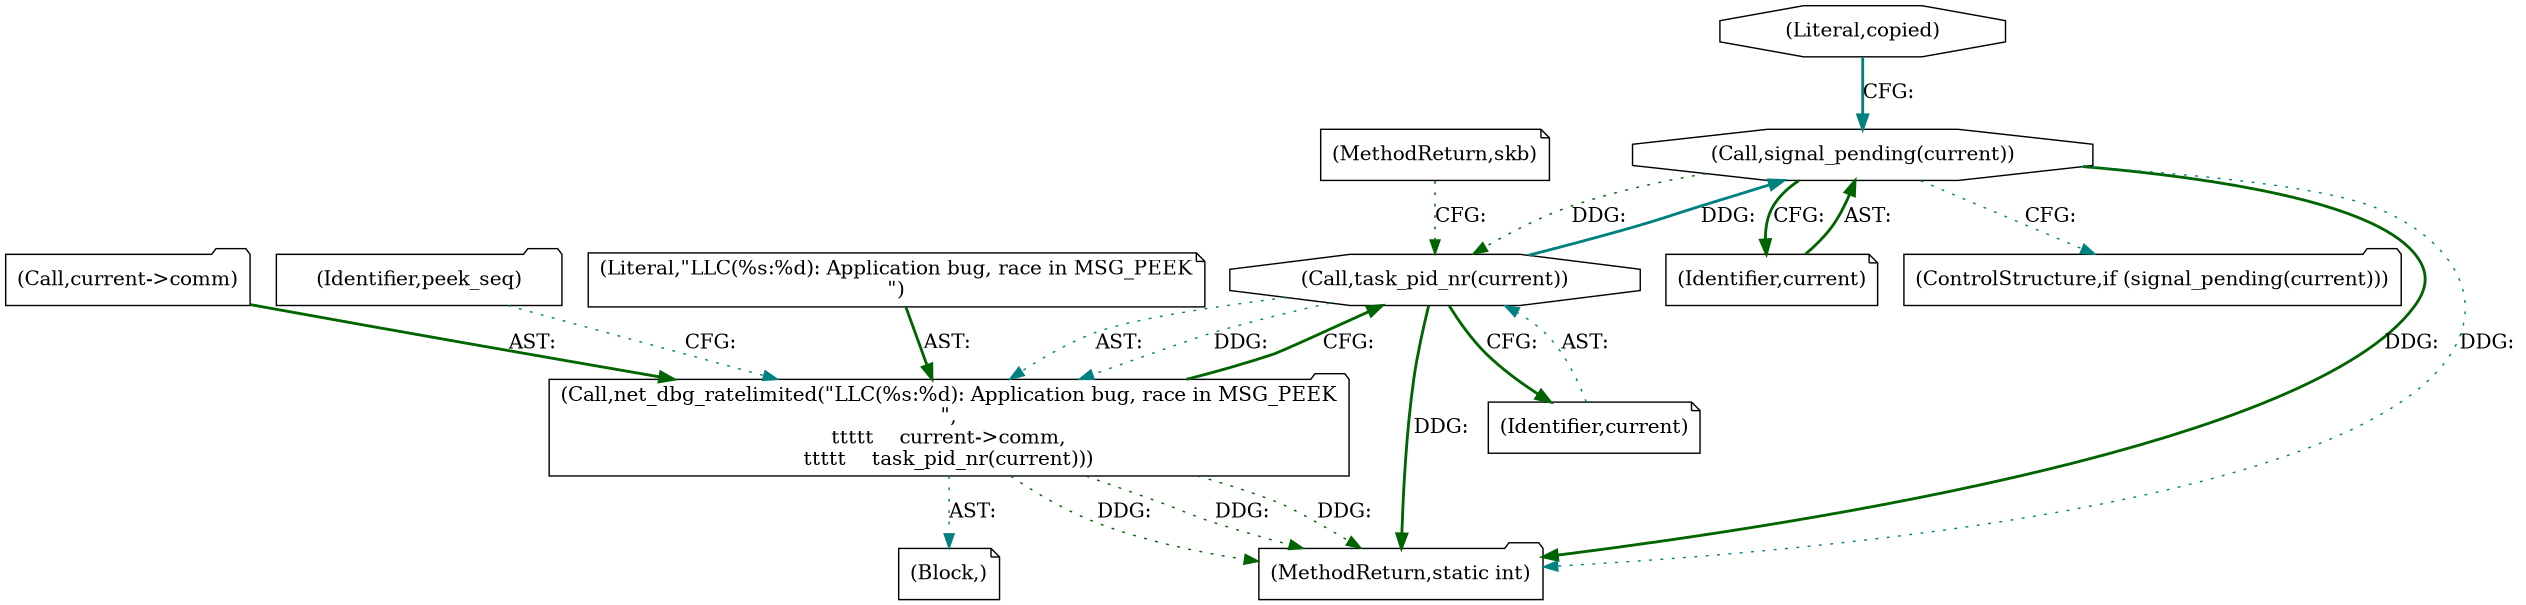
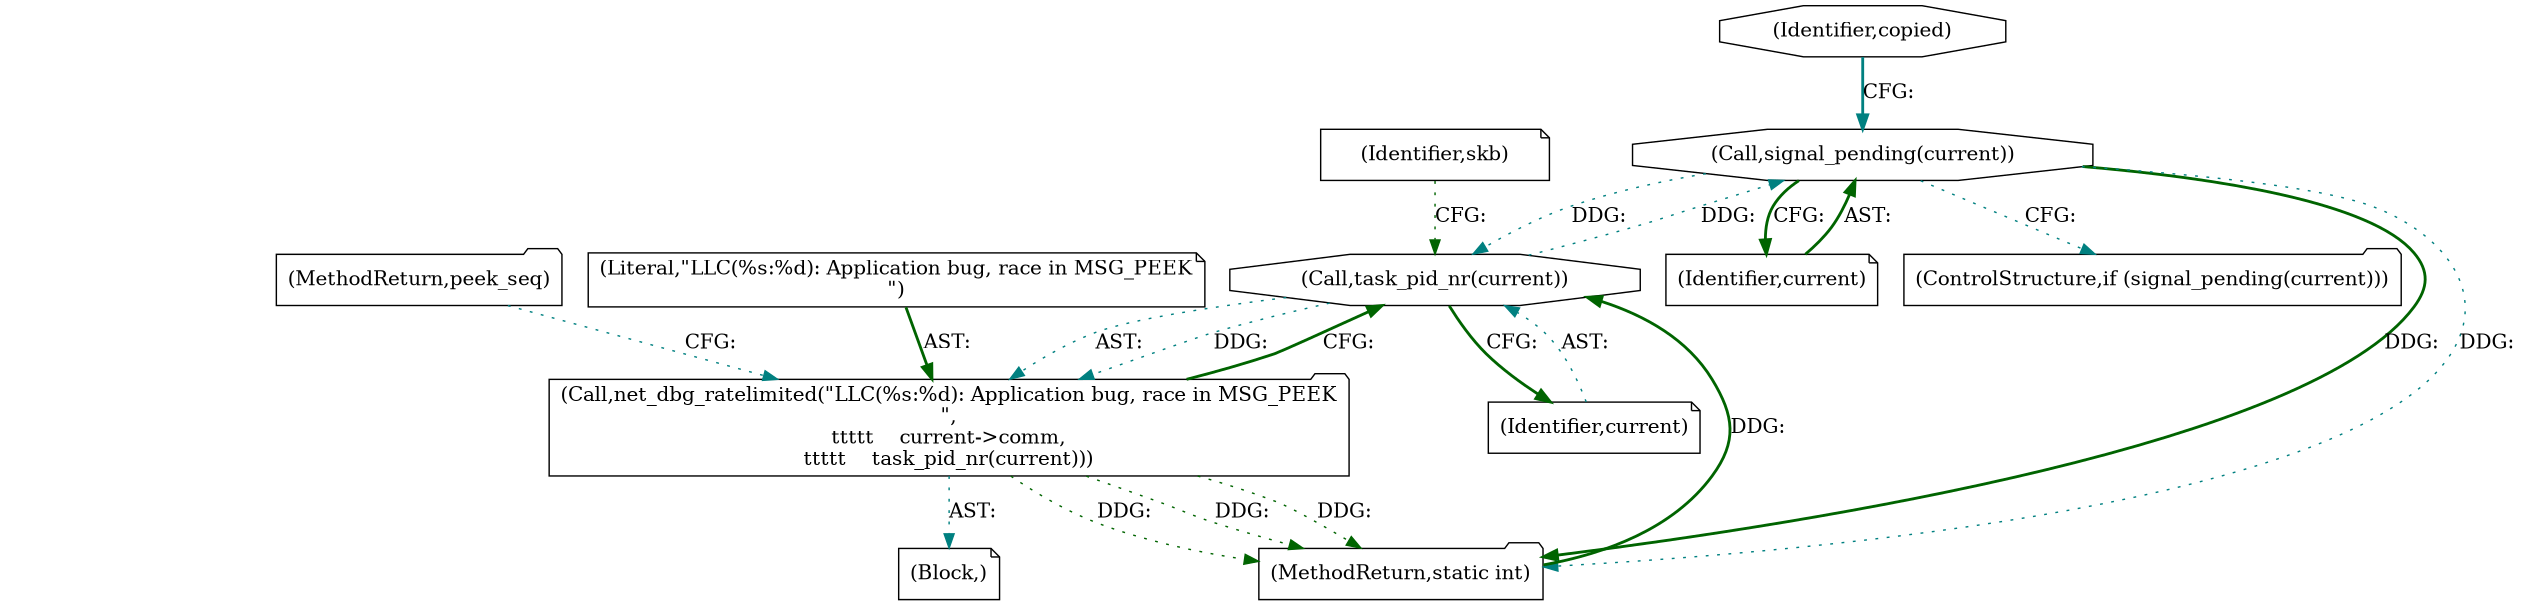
(1863, 31) -> (1863, 31)
(1435, 155) -> (1435, 155)
(1592, 199) -> (1592, 199)
(1650, 222) -> (1650, 222)
(128, 280) -> none
(419, 280) -> (419, 280)
(1409, 419) -> (1724, 455)
